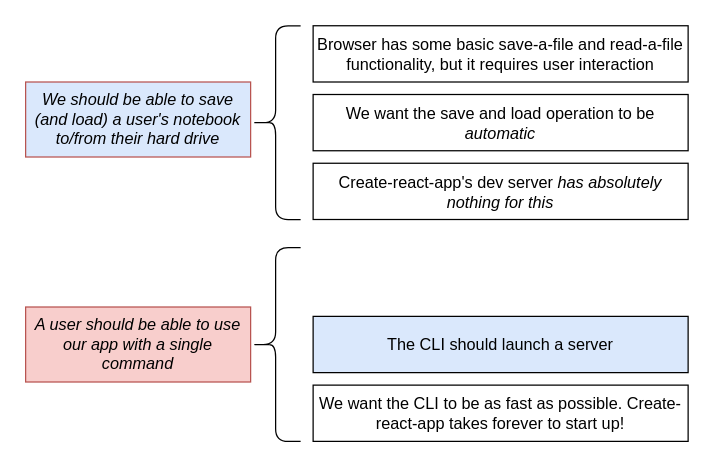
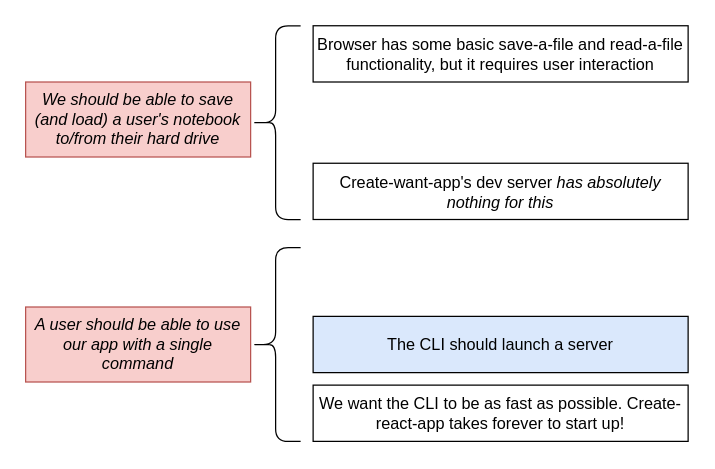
(138, 119) -> (138, 119)
(501, 123) -> none
(501, 192) -> (501, 192)
